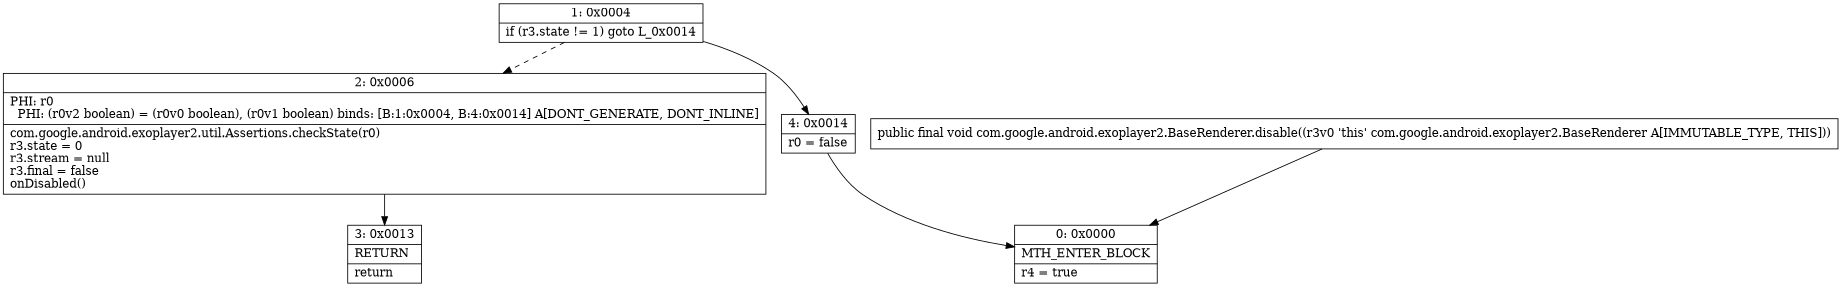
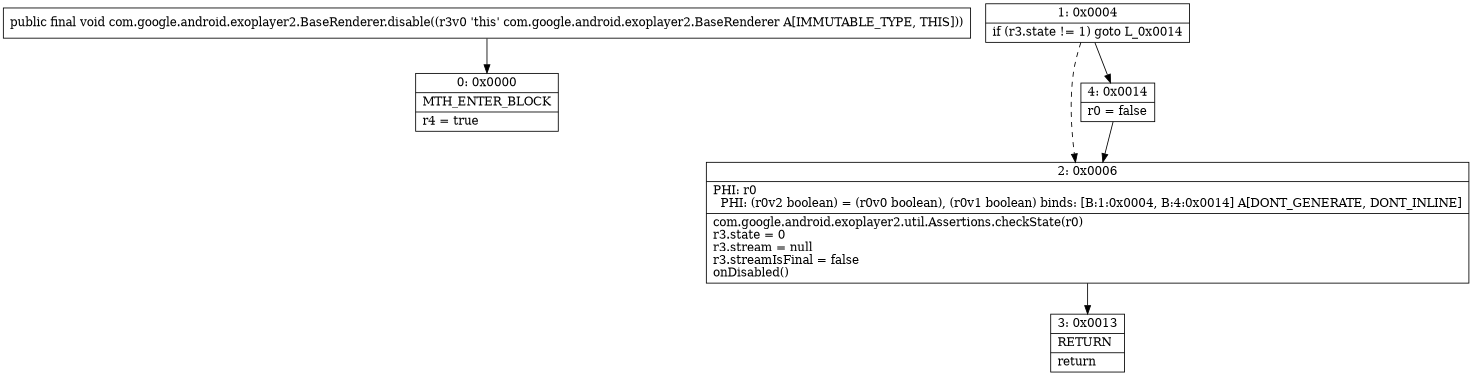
(55, 172) -> (786, 260)
(906, 218) -> (1109, 138)
